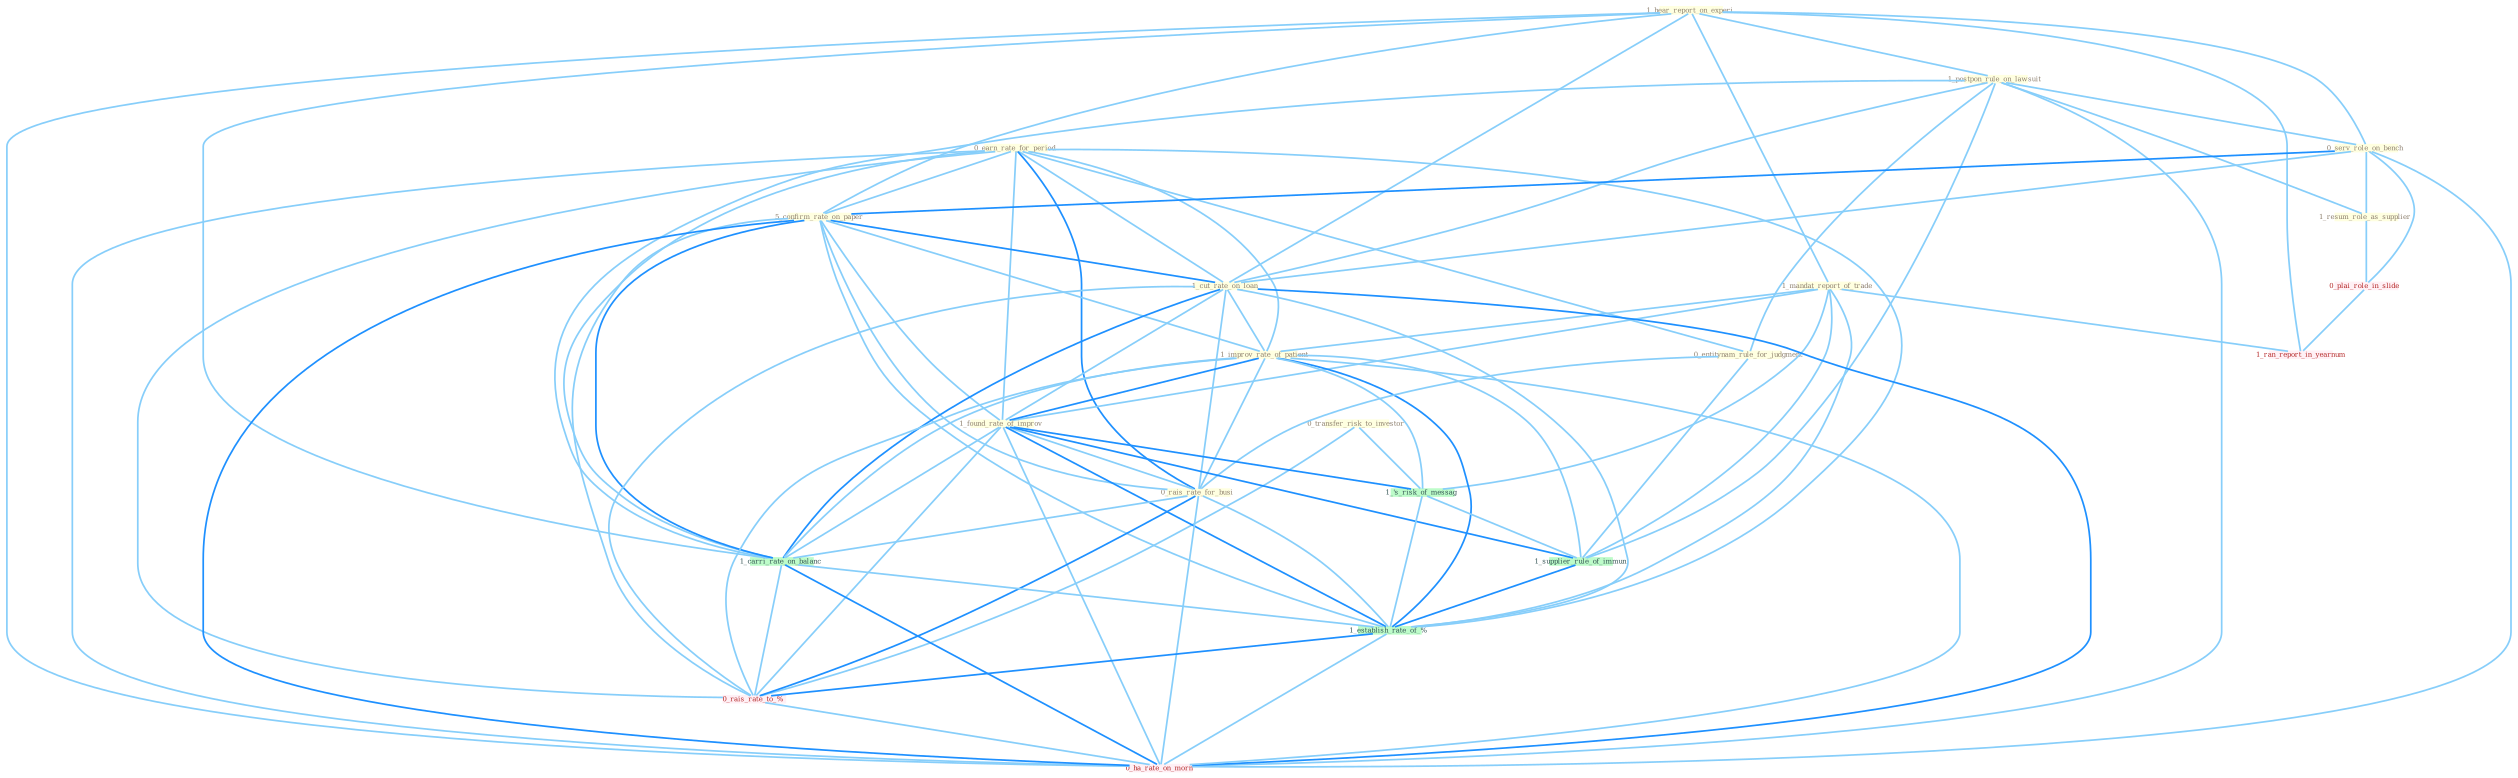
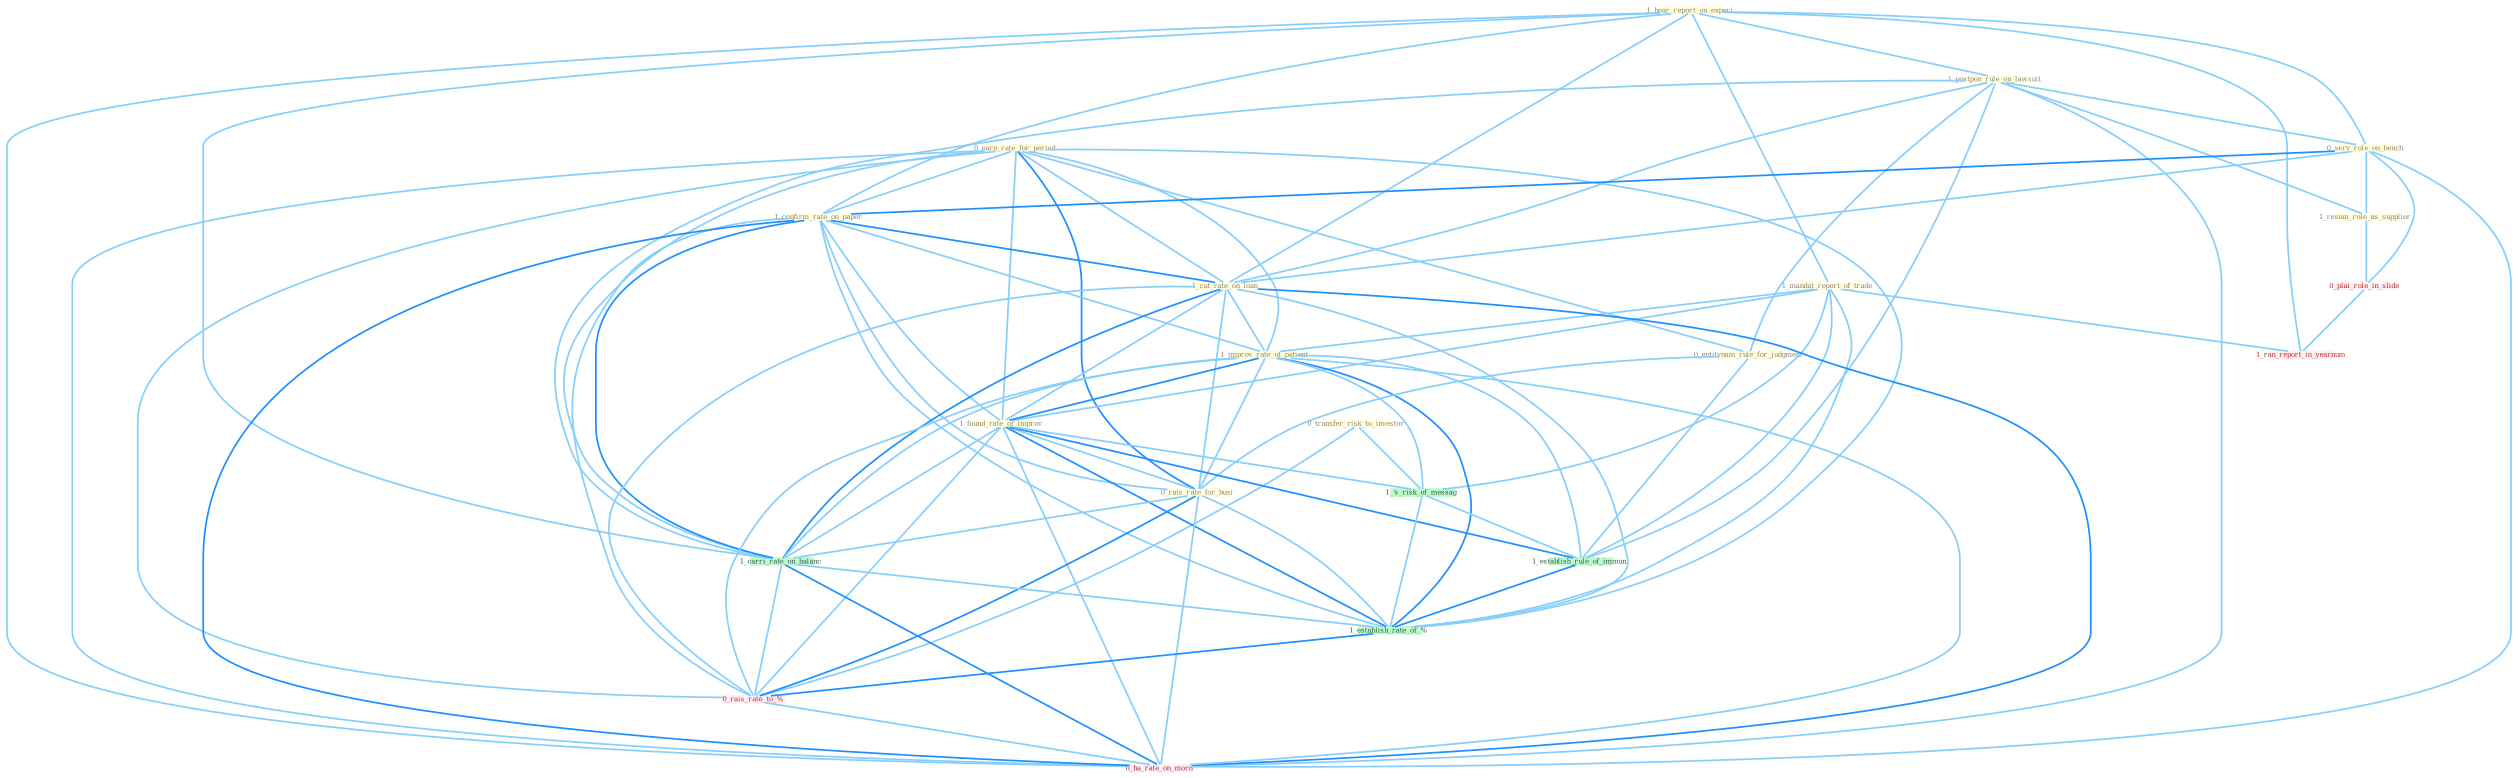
(820, 217) -> (820, 217)
(1192, 455) -> (1192, 455)
(1581, 561) -> (1581, 561)
(1275, 699) -> none
